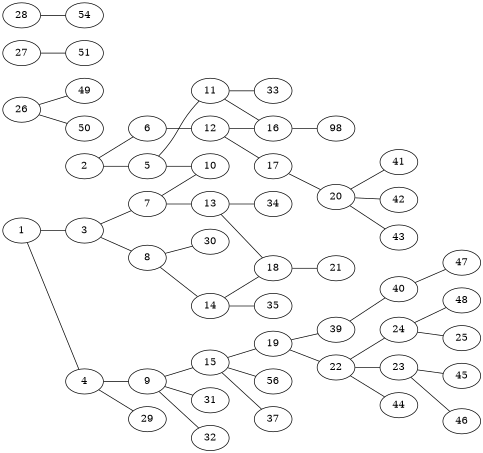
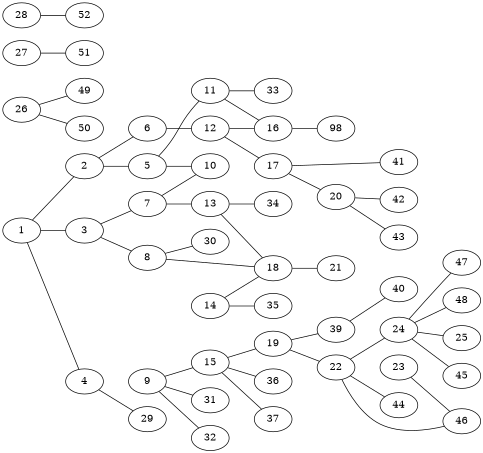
(85, 15) -> (85, 15)
(367, 180) -> (336, 164)
none -> (53, 198)
(430, 276) -> (430, 296)
(179, 282) -> (210, 263)
(368, 367) -> (383, 425)
(430, 372) -> (430, 353)
(116, 381) -> none
(273, 381) -> (273, 381)
